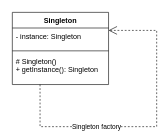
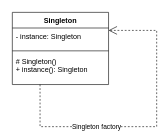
(39, 61) -> (39, 61)
